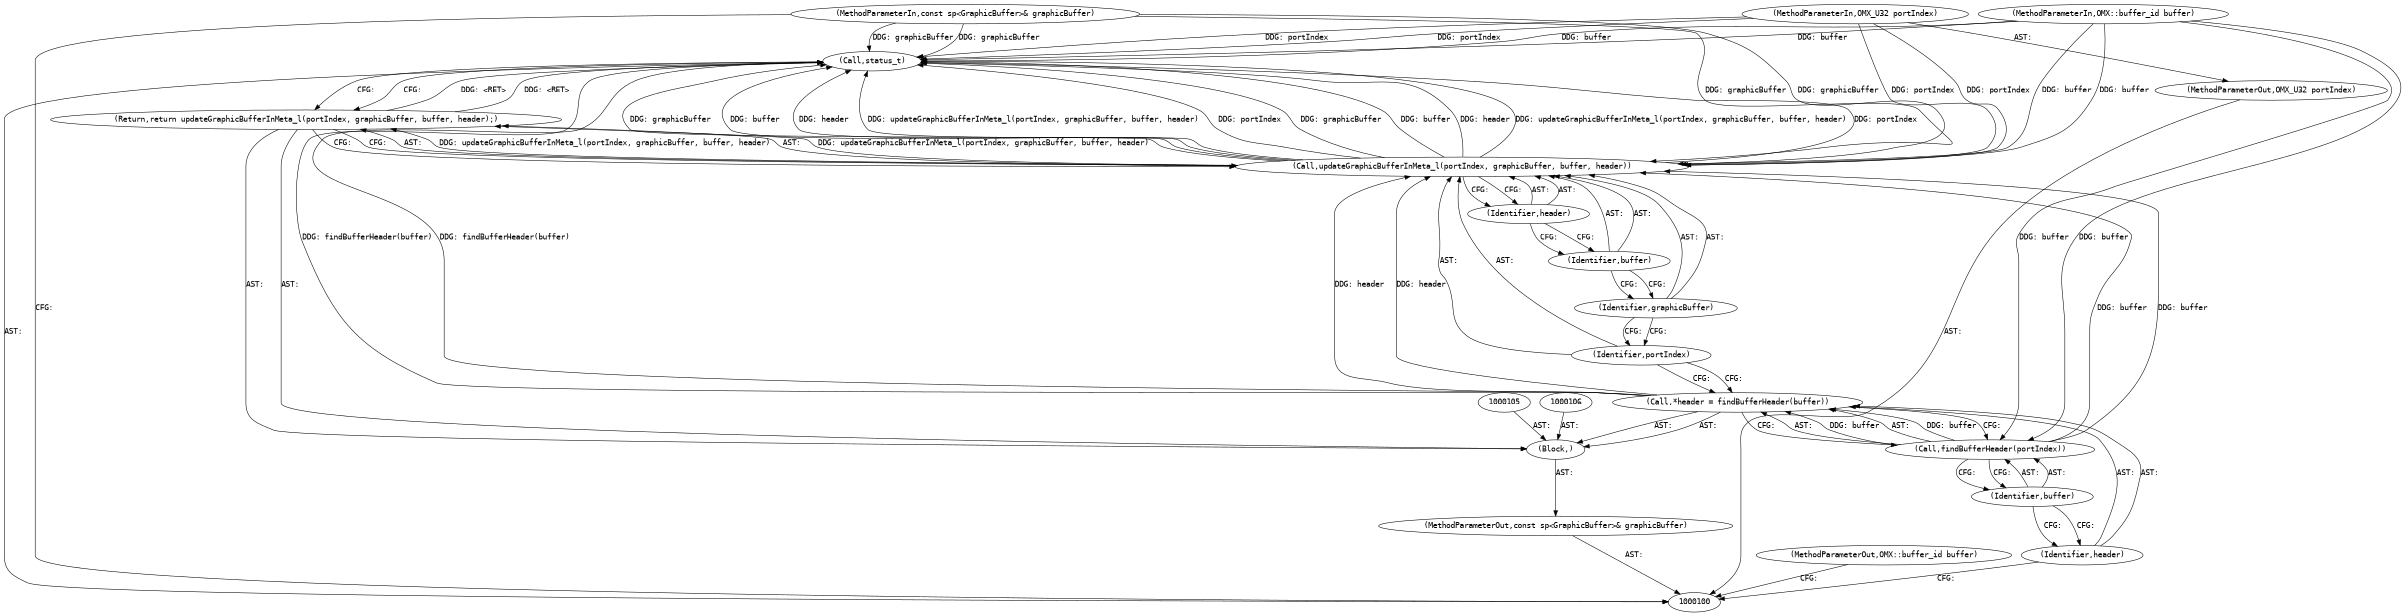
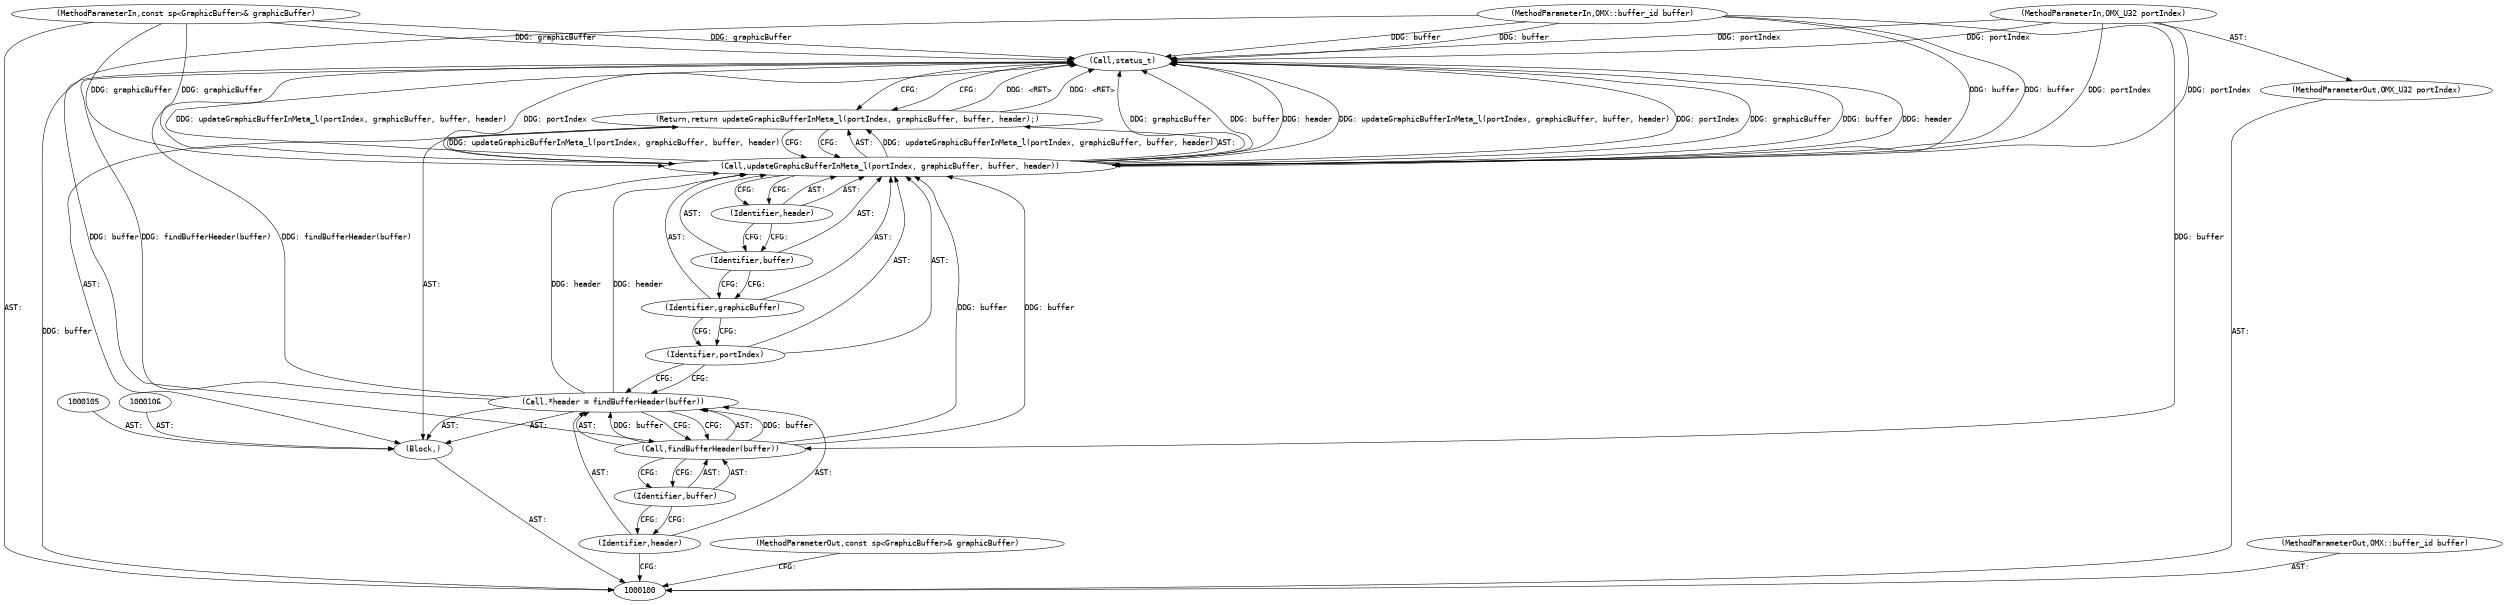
(47, 308) -> (16, 308)
(16, 332) -> (67, 332)
(1990, 450) -> (710, 450)
(1556, 485) -> (526, 522)
(1636, 555) -> (790, 567)
(1811, 579) -> (2303, 567)
